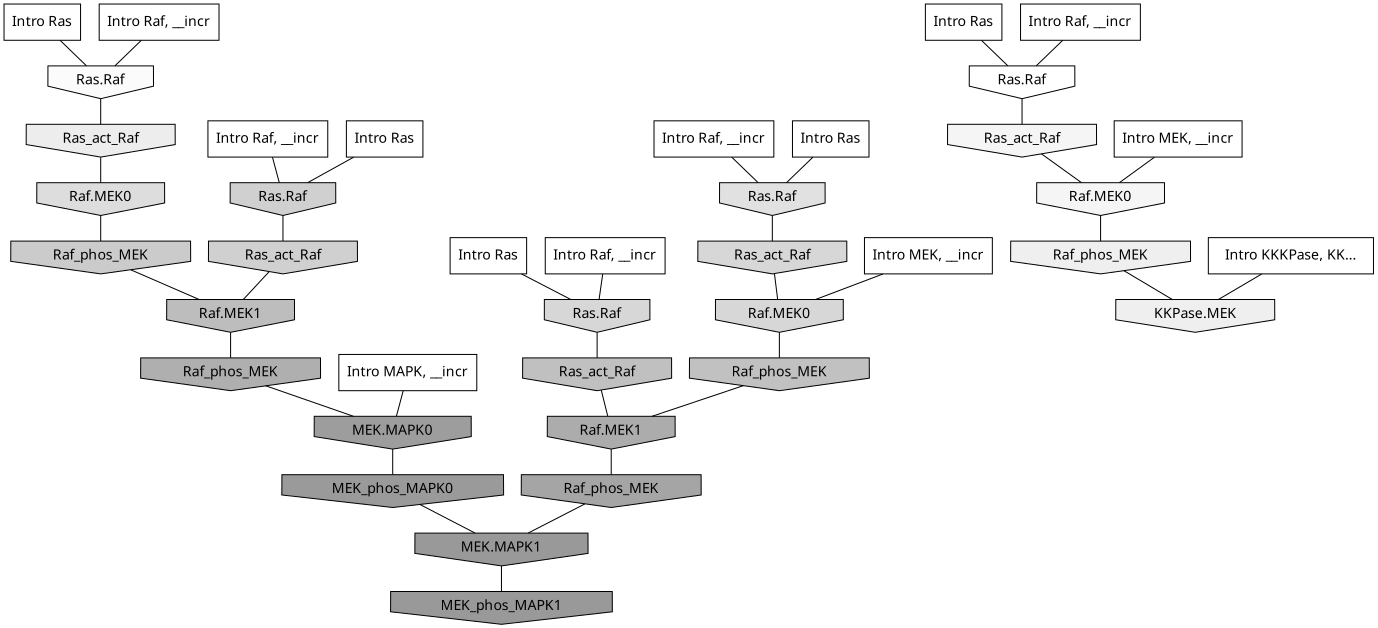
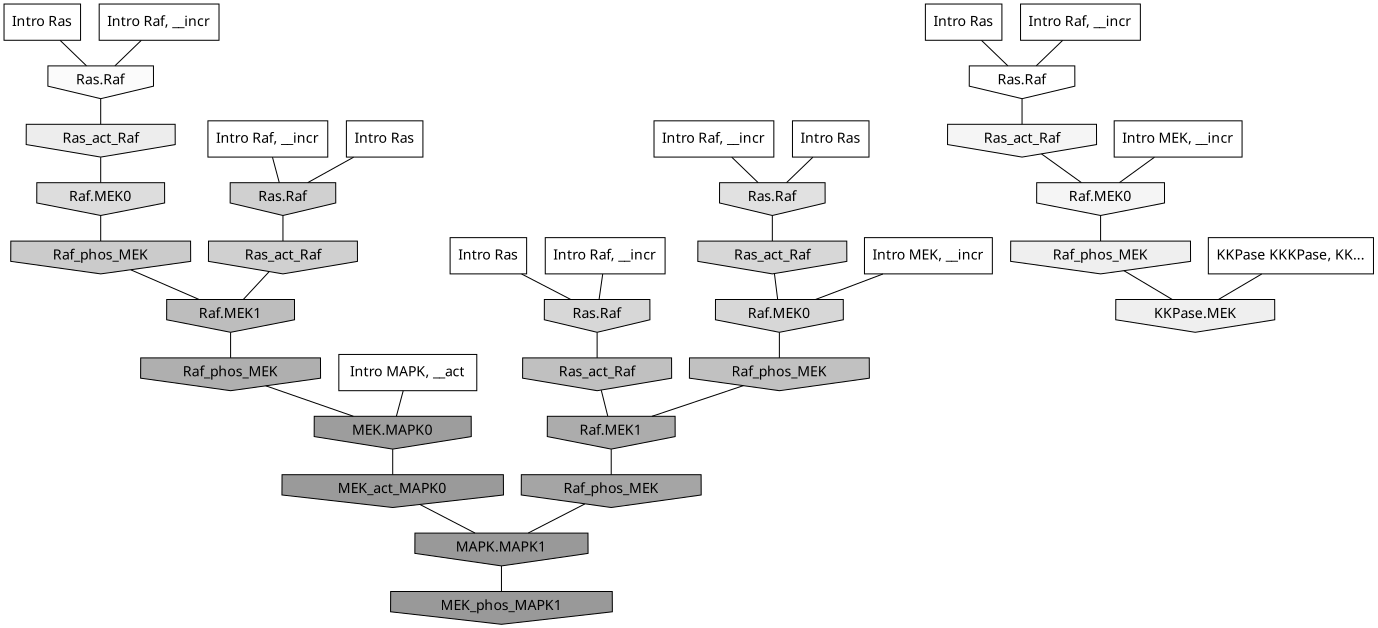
(1291, 256) -> (1291, 256)
(408, 373) -> (408, 373)
(393, 489) -> (393, 489)
(501, 548) -> (501, 548)
